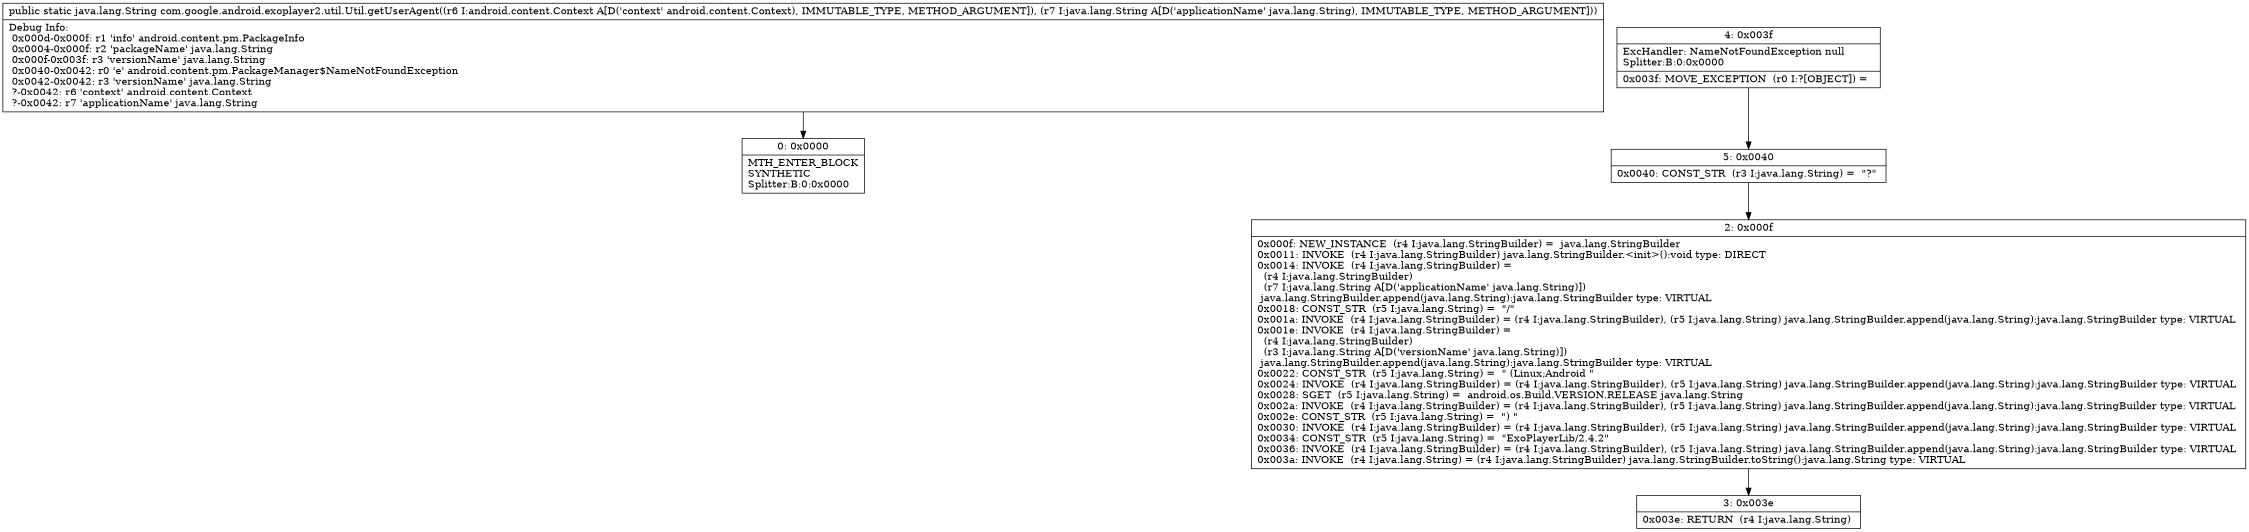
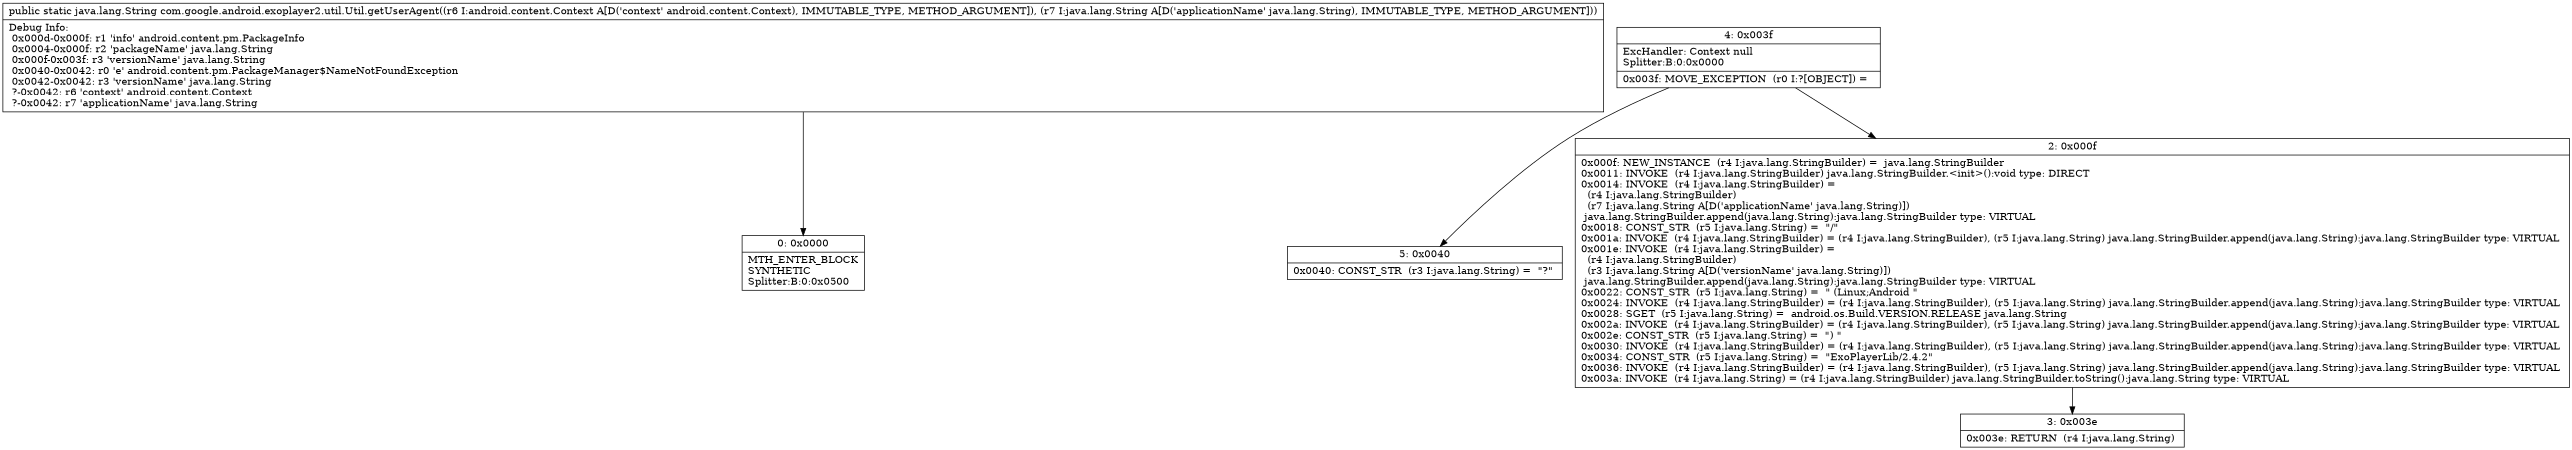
(1734, 52) -> (1688, 52)
(799, 185) -> (799, 282)
(1749, 197) -> (1833, 111)
